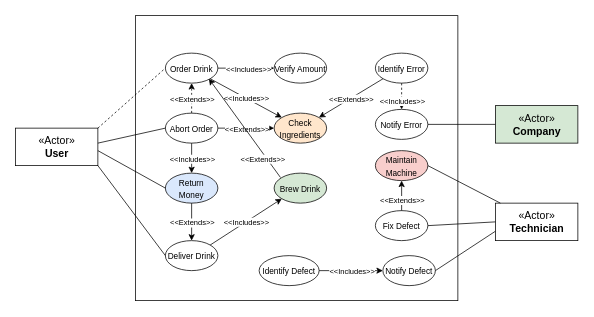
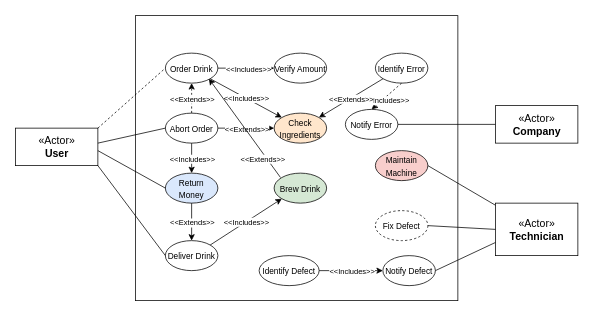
(402, 124) -> (372, 124)
(537, 124) -> (537, 124)
(402, 198) -> none
(537, 222) -> (537, 229)
(402, 225) -> (402, 225)
